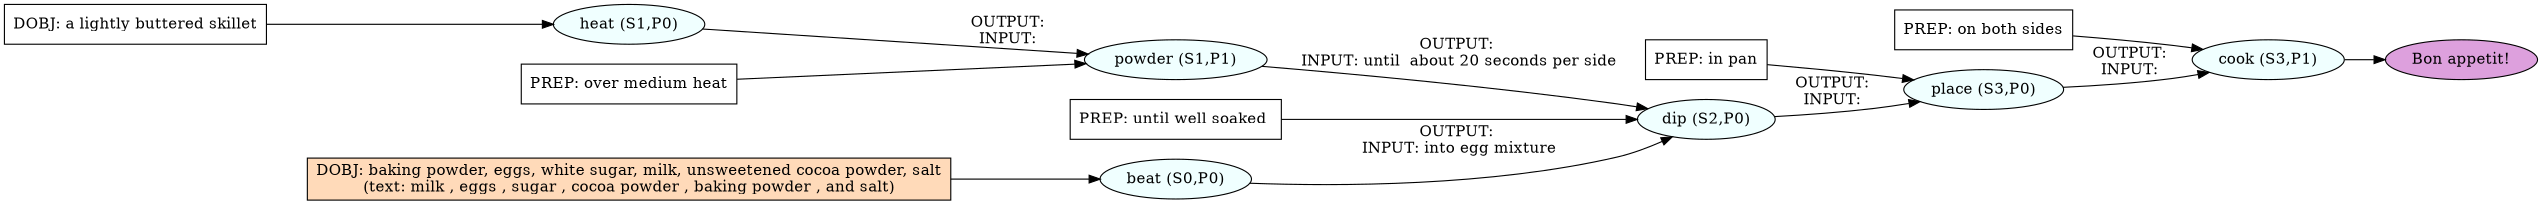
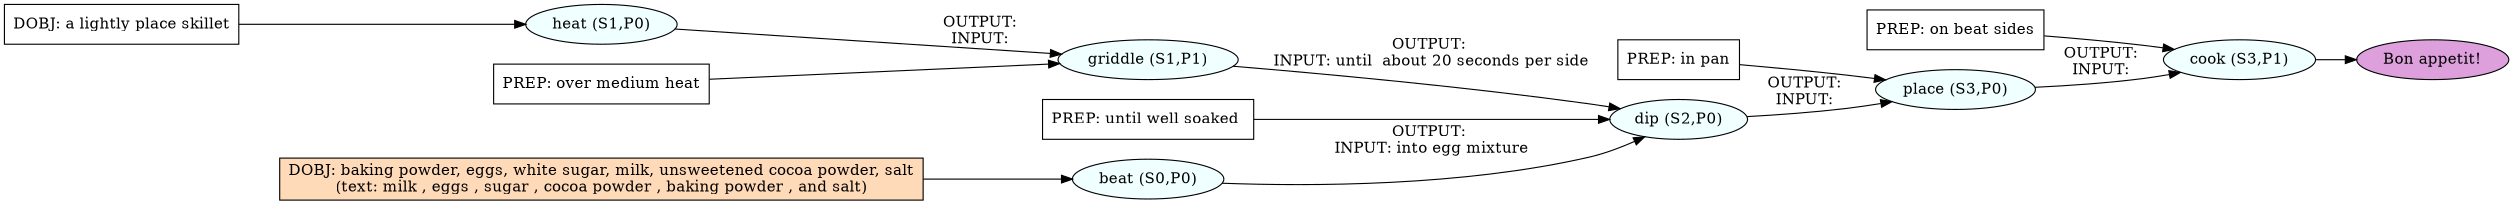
(135, 24) -> (122, 24)
(1984, 30) -> (1956, 30)
(1176, 60) -> (1148, 60)
